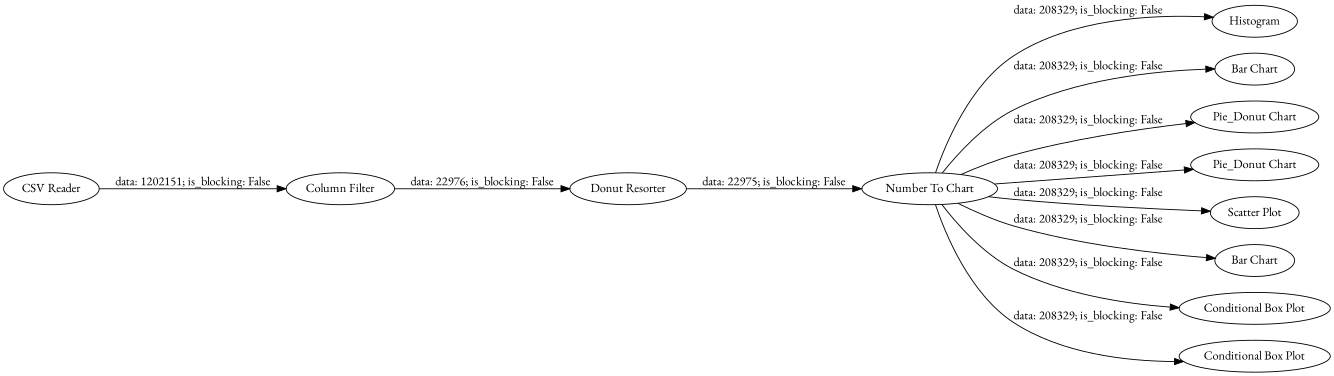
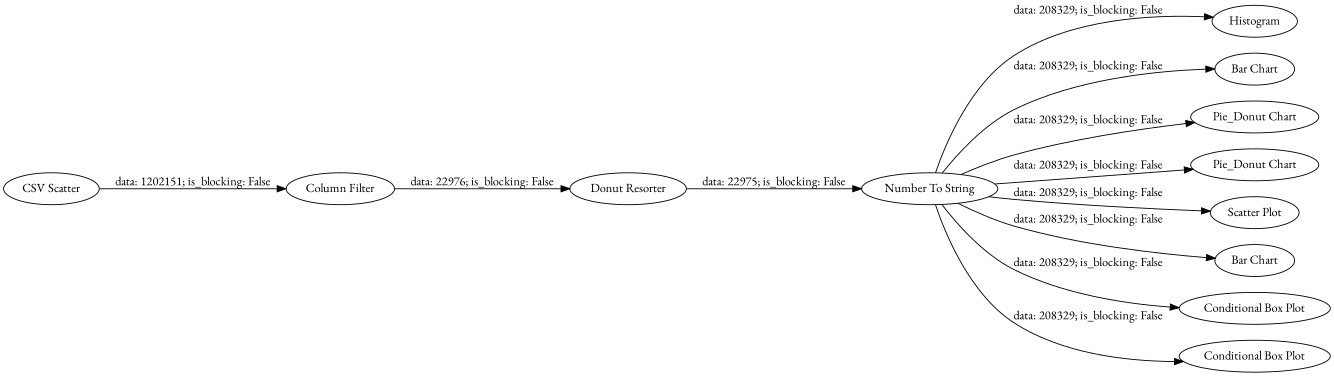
(51, 189) -> (51, 189)
(930, 189) -> (930, 189)
